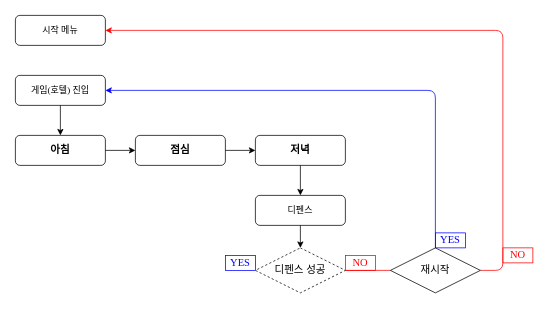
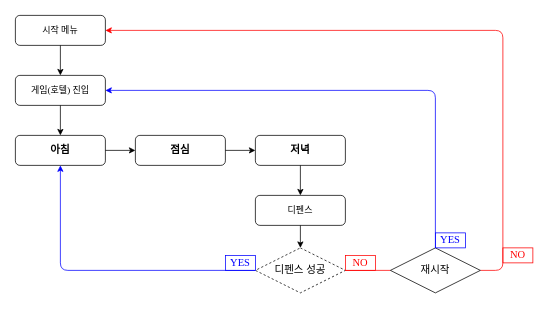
none -> (60, 57)
none -> (96, 270)
